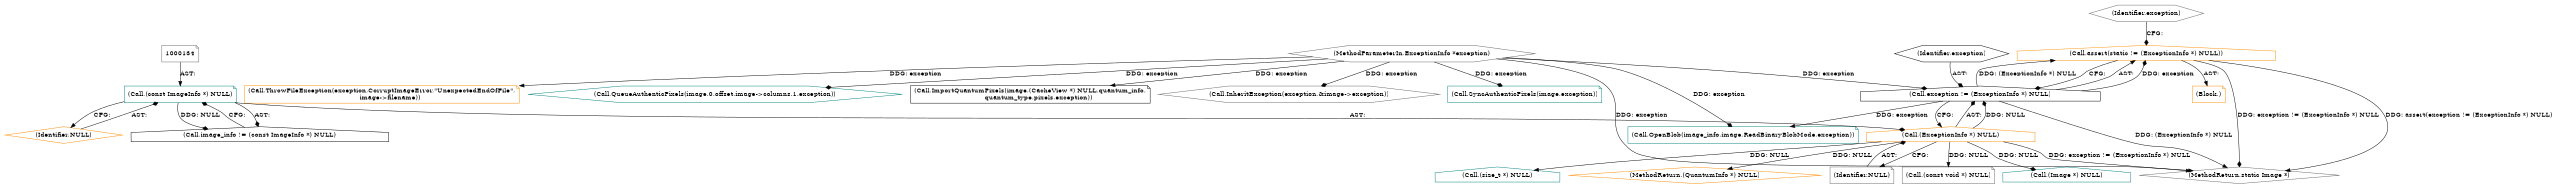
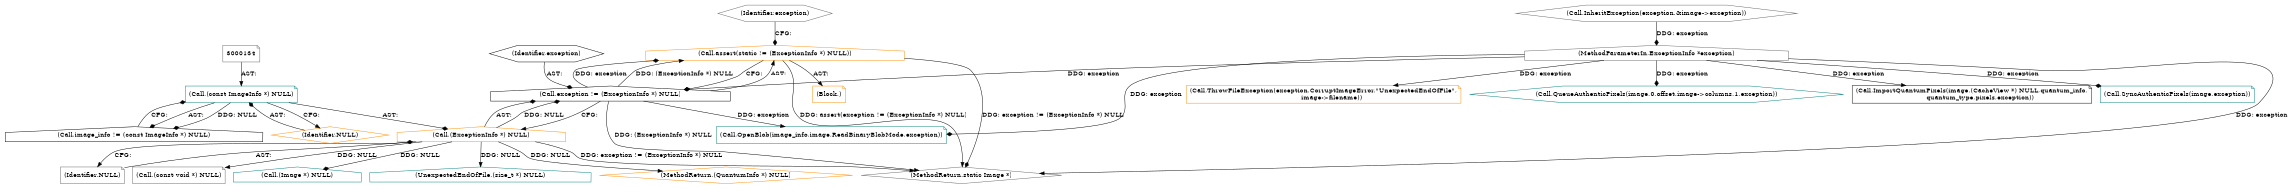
(180, 54) -> (241, 54)
(1412, 54) -> (1657, 54)
(1358, 73) -> (1657, 31)
(1497, 175) -> (480, 175)
